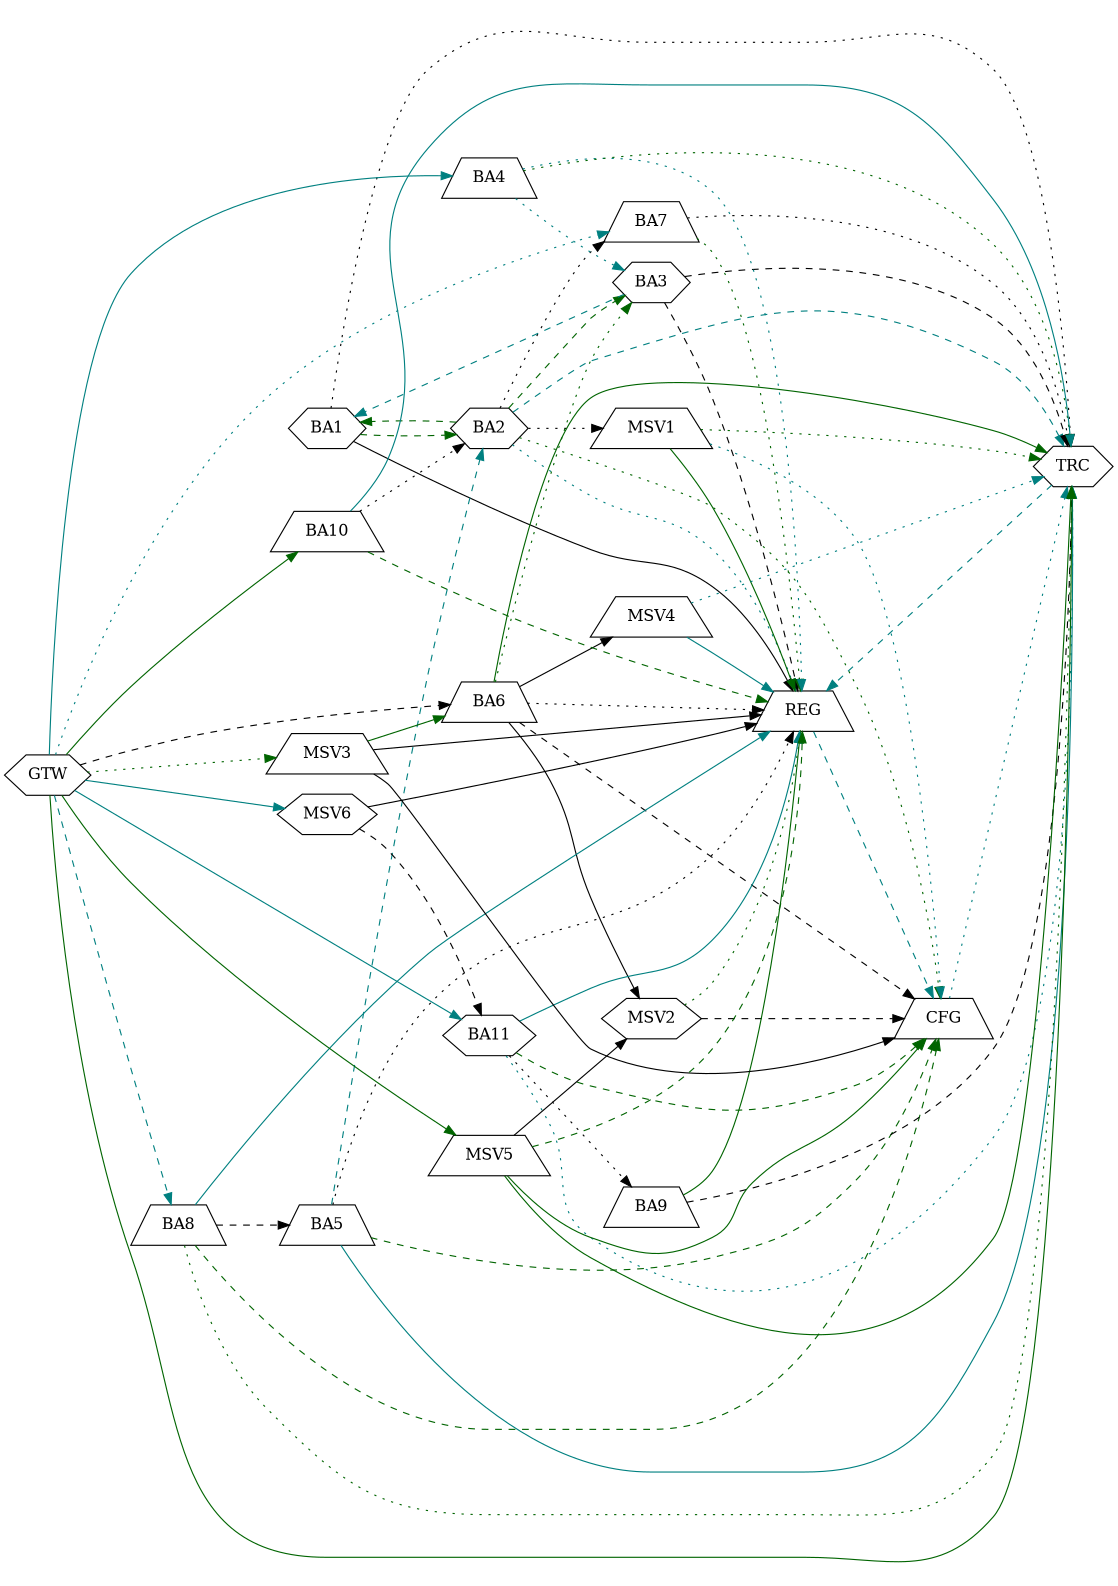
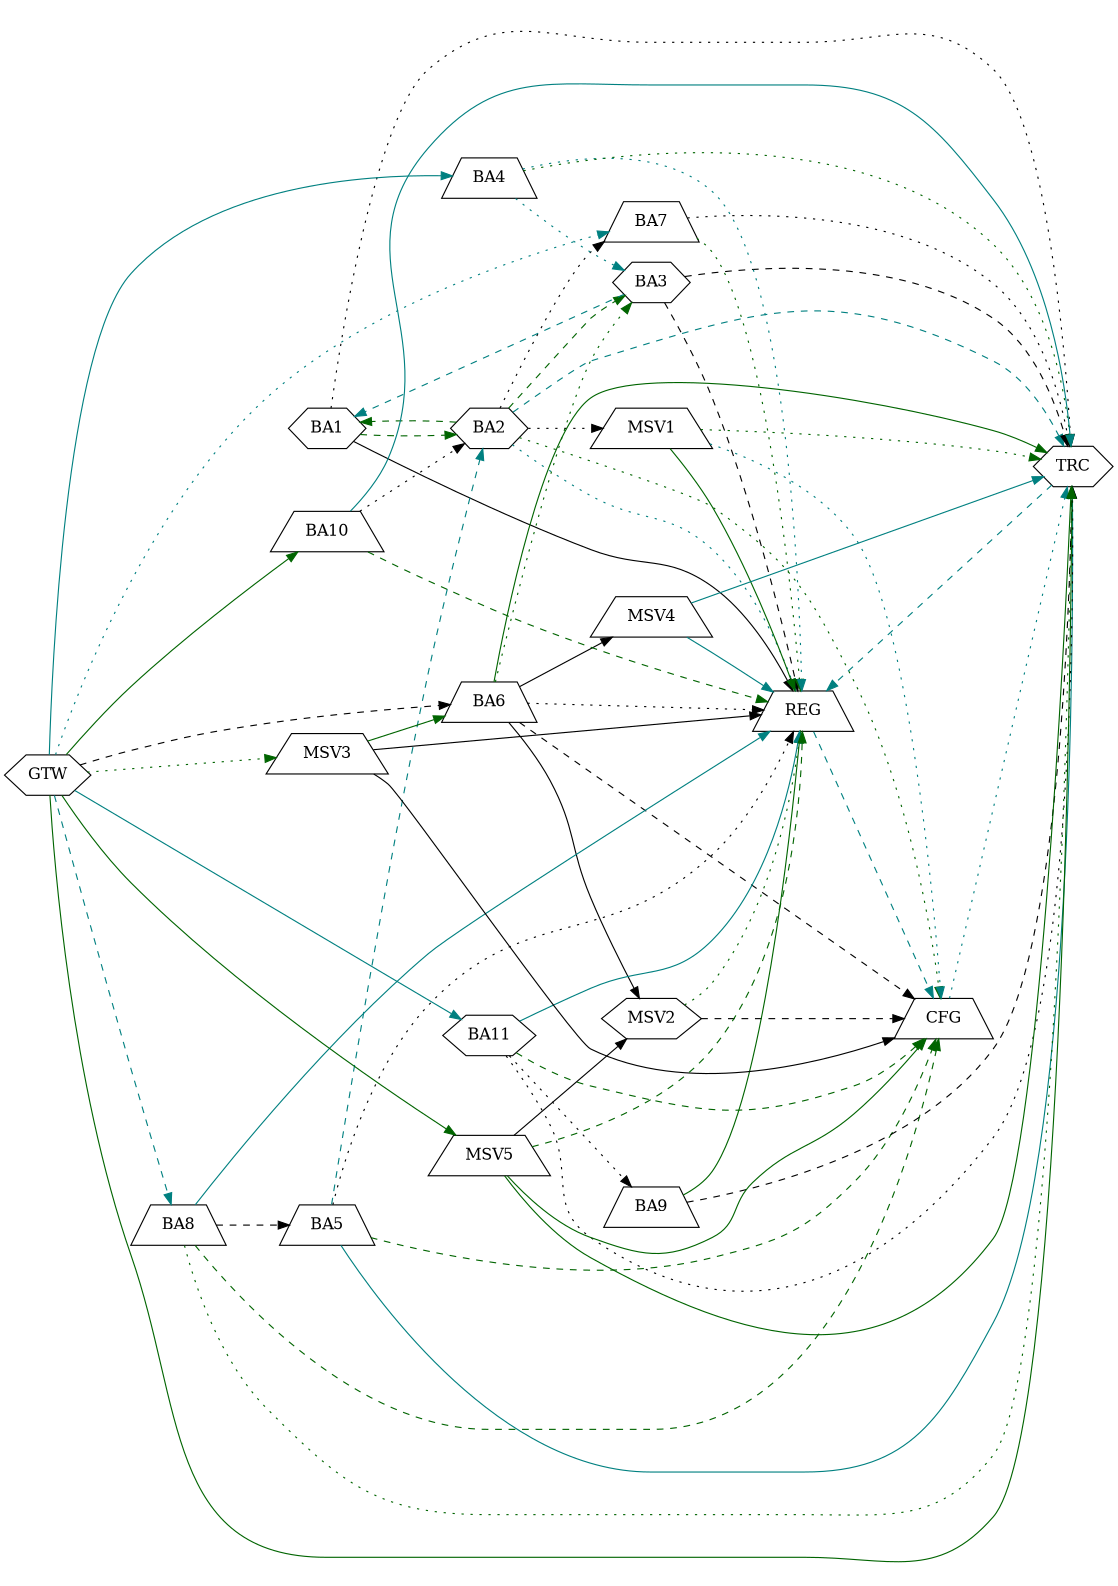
(871, 539) -> (871, 539)
(327, 814) -> none
(986, 1147) -> (986, 1147)
